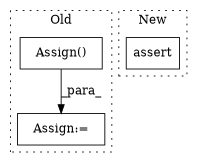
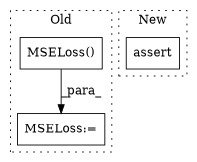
(61, 53) -> (61, 53)
(61, 129) -> (61, 129)
